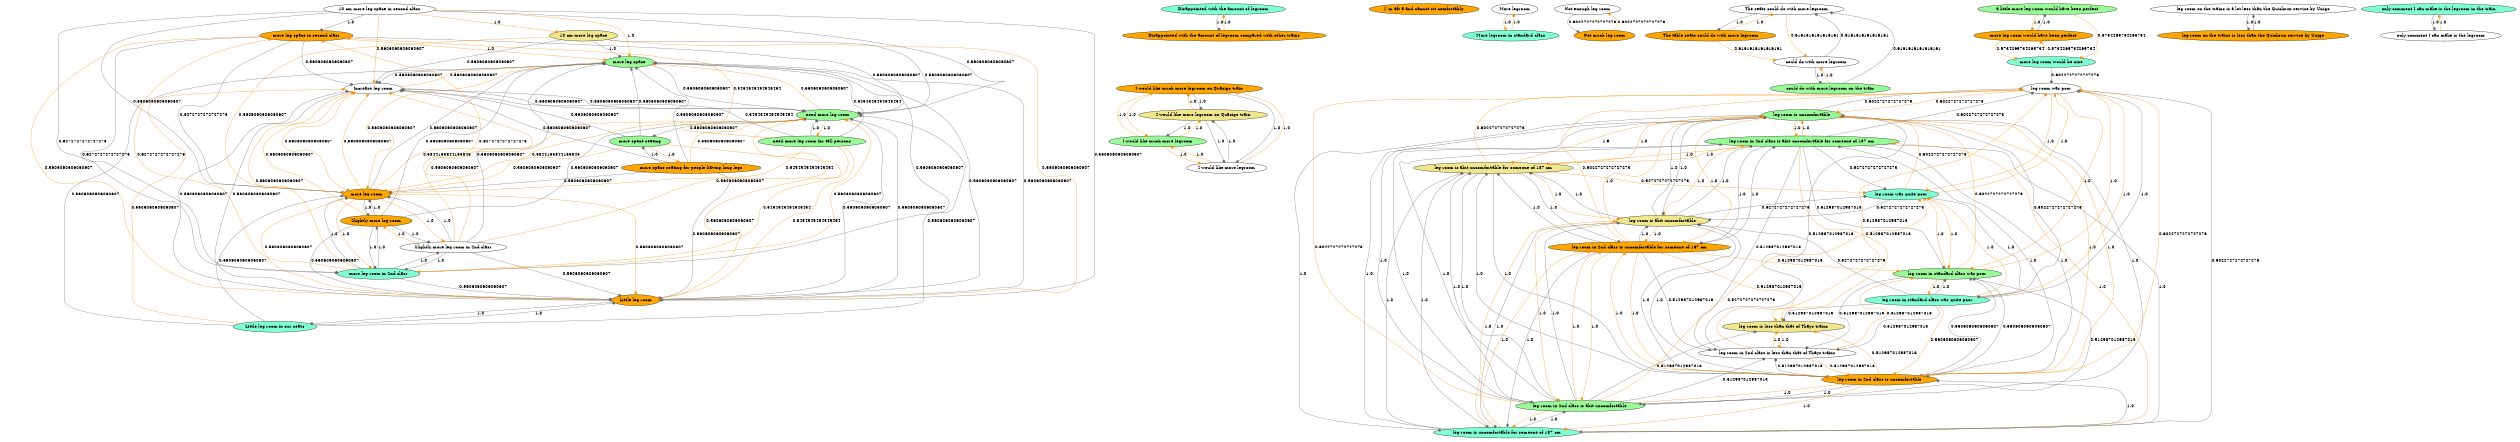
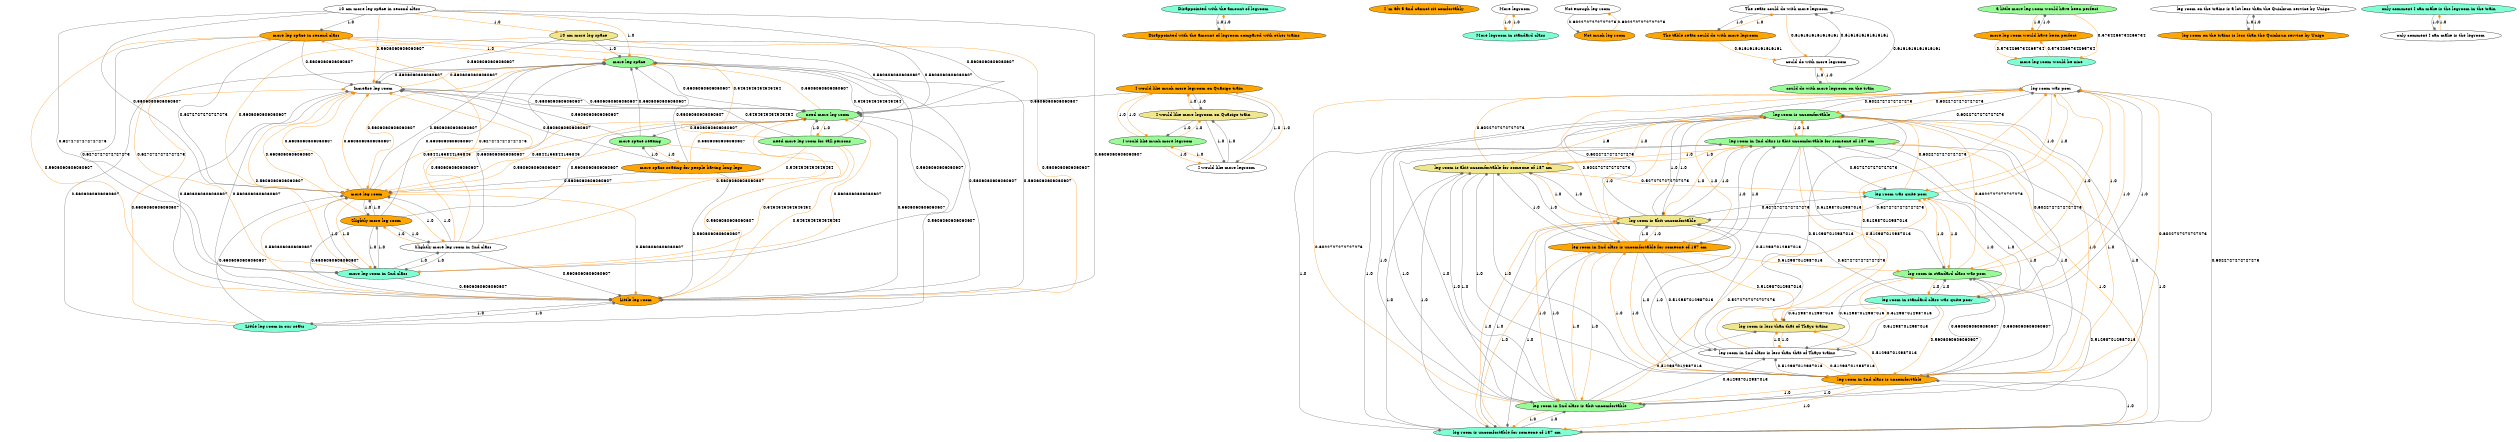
(2051, 74) -> (1716, 114)
(845, 266) -> (999, 102)
